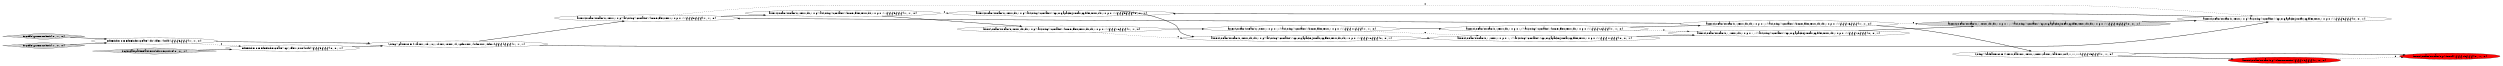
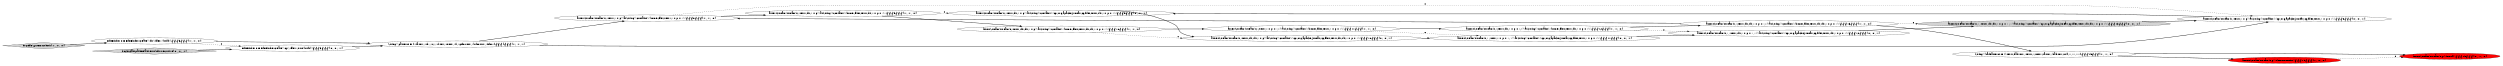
(44, 36) -> none
